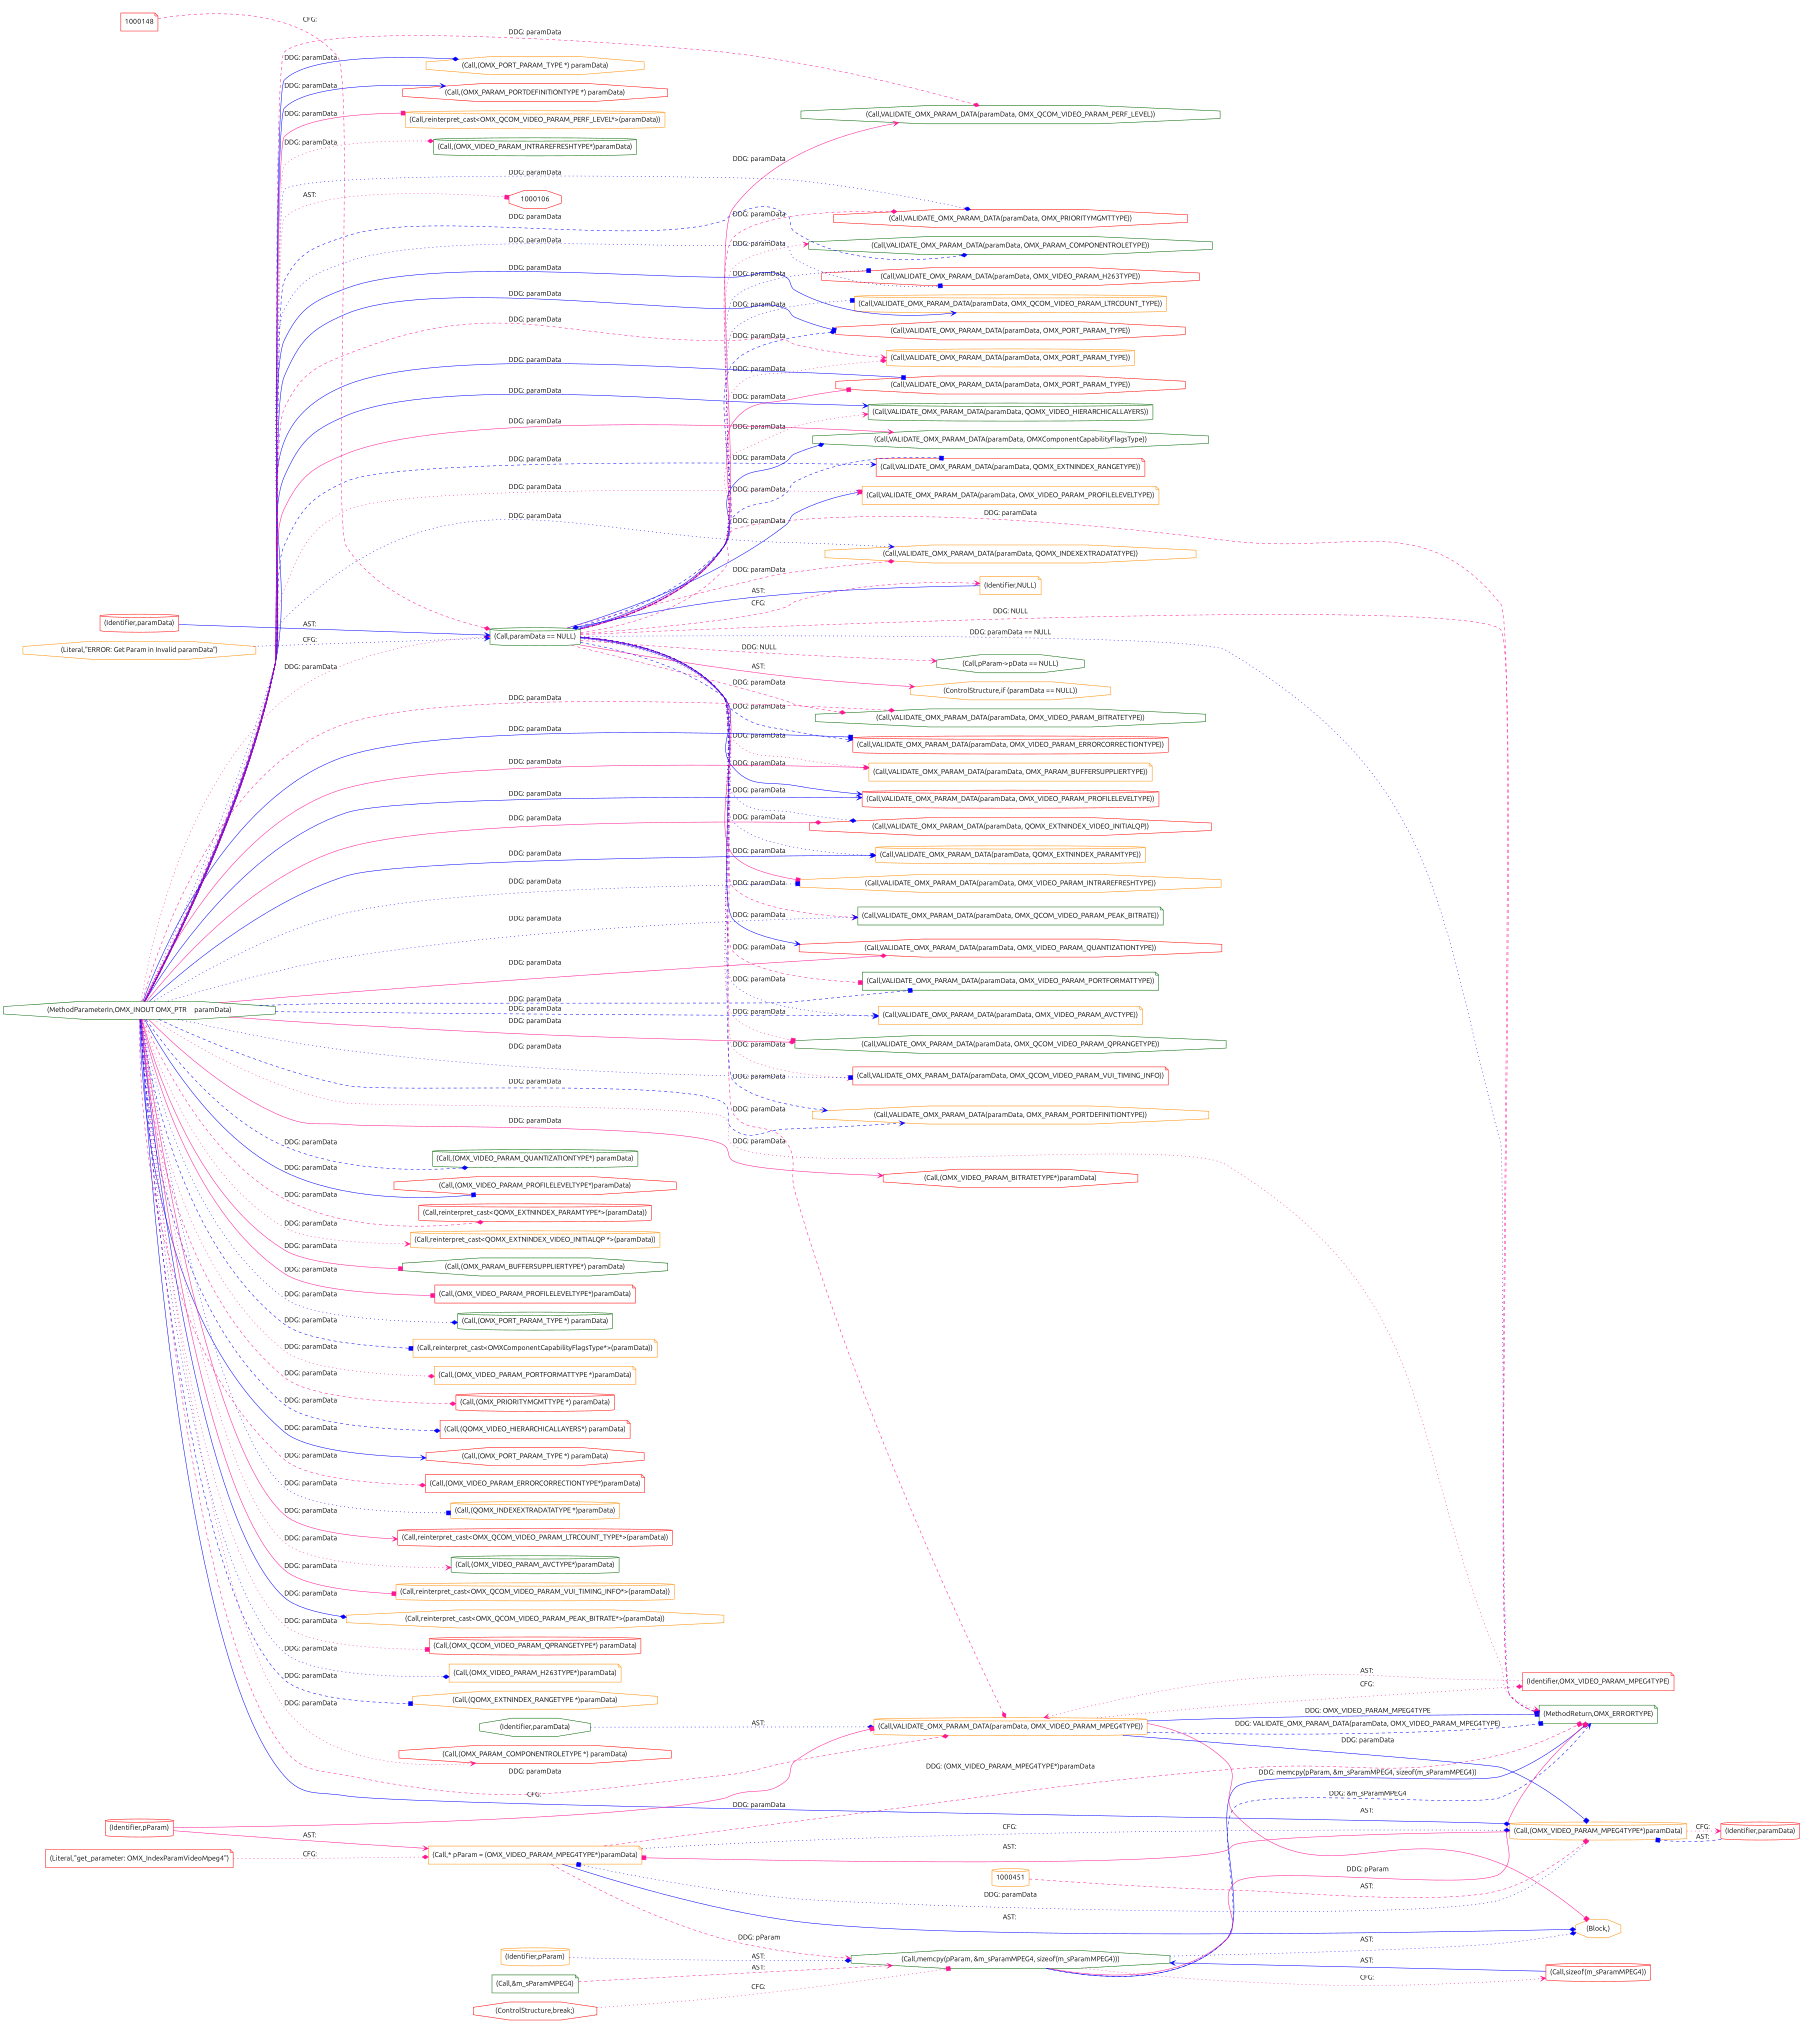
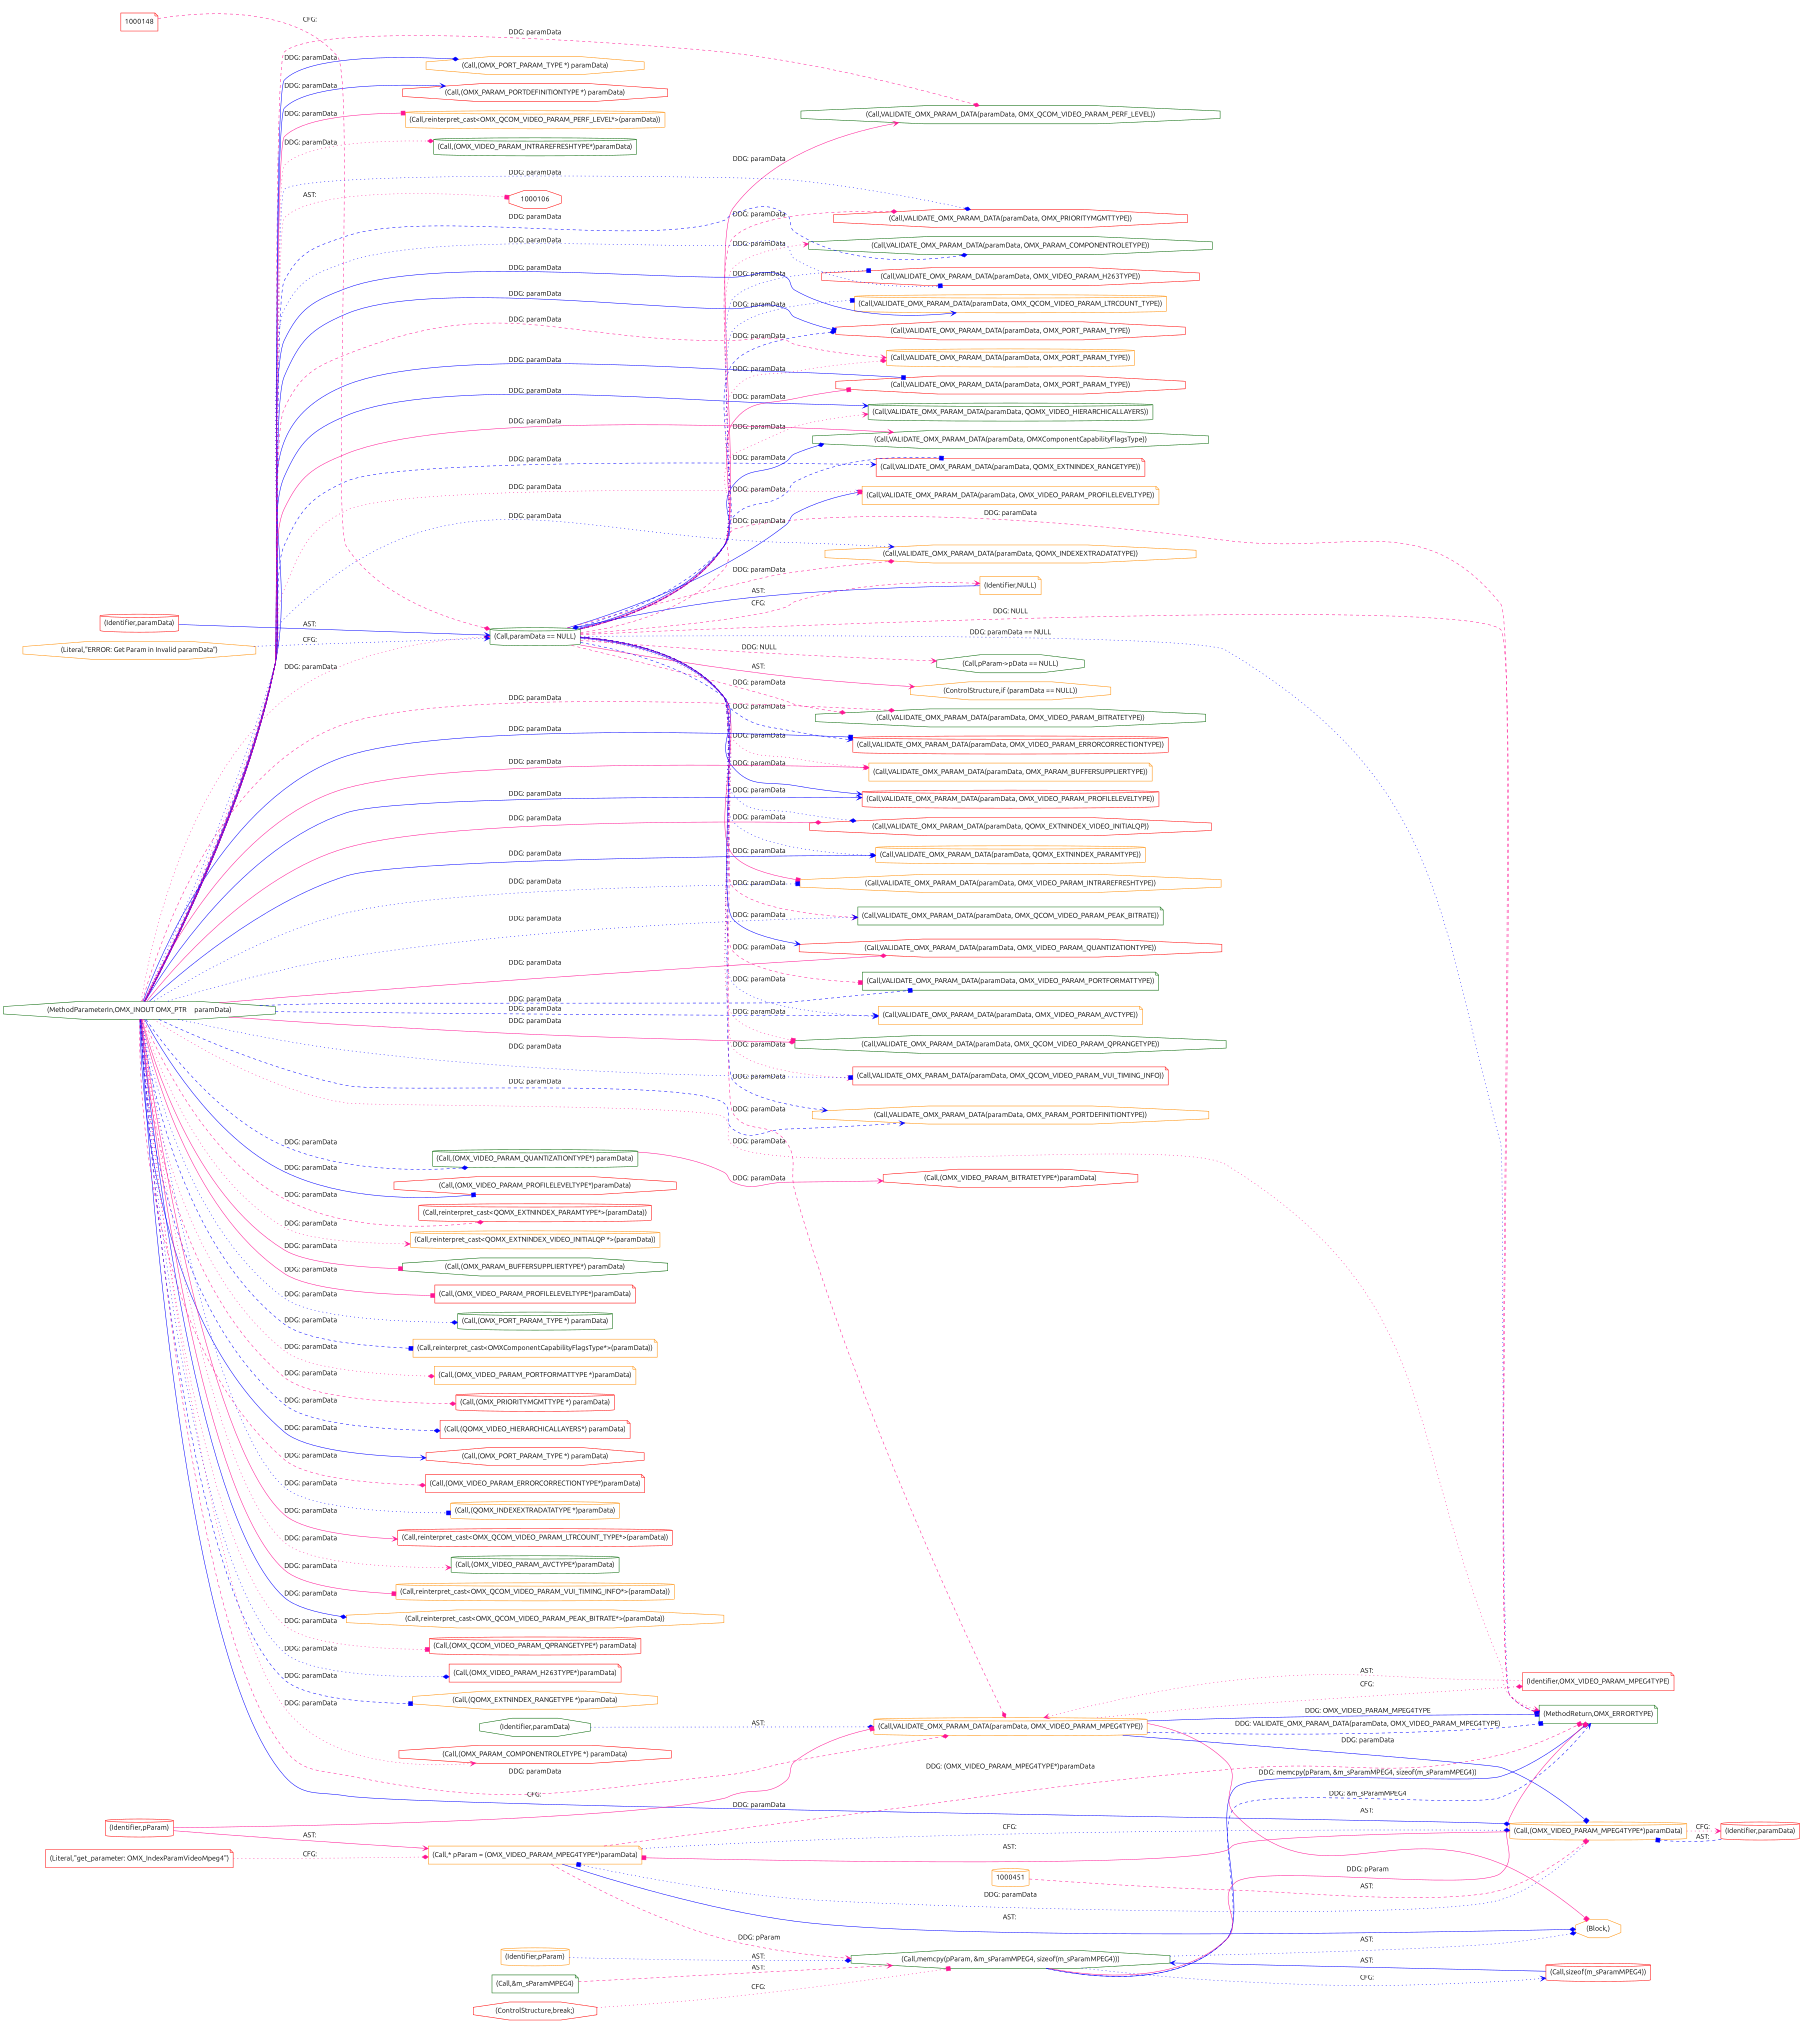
(503, 1127) -> (754, 1186)
(535, 1673) -> (535, 1673)
(1311, 1985) -> (1311, 1985)
